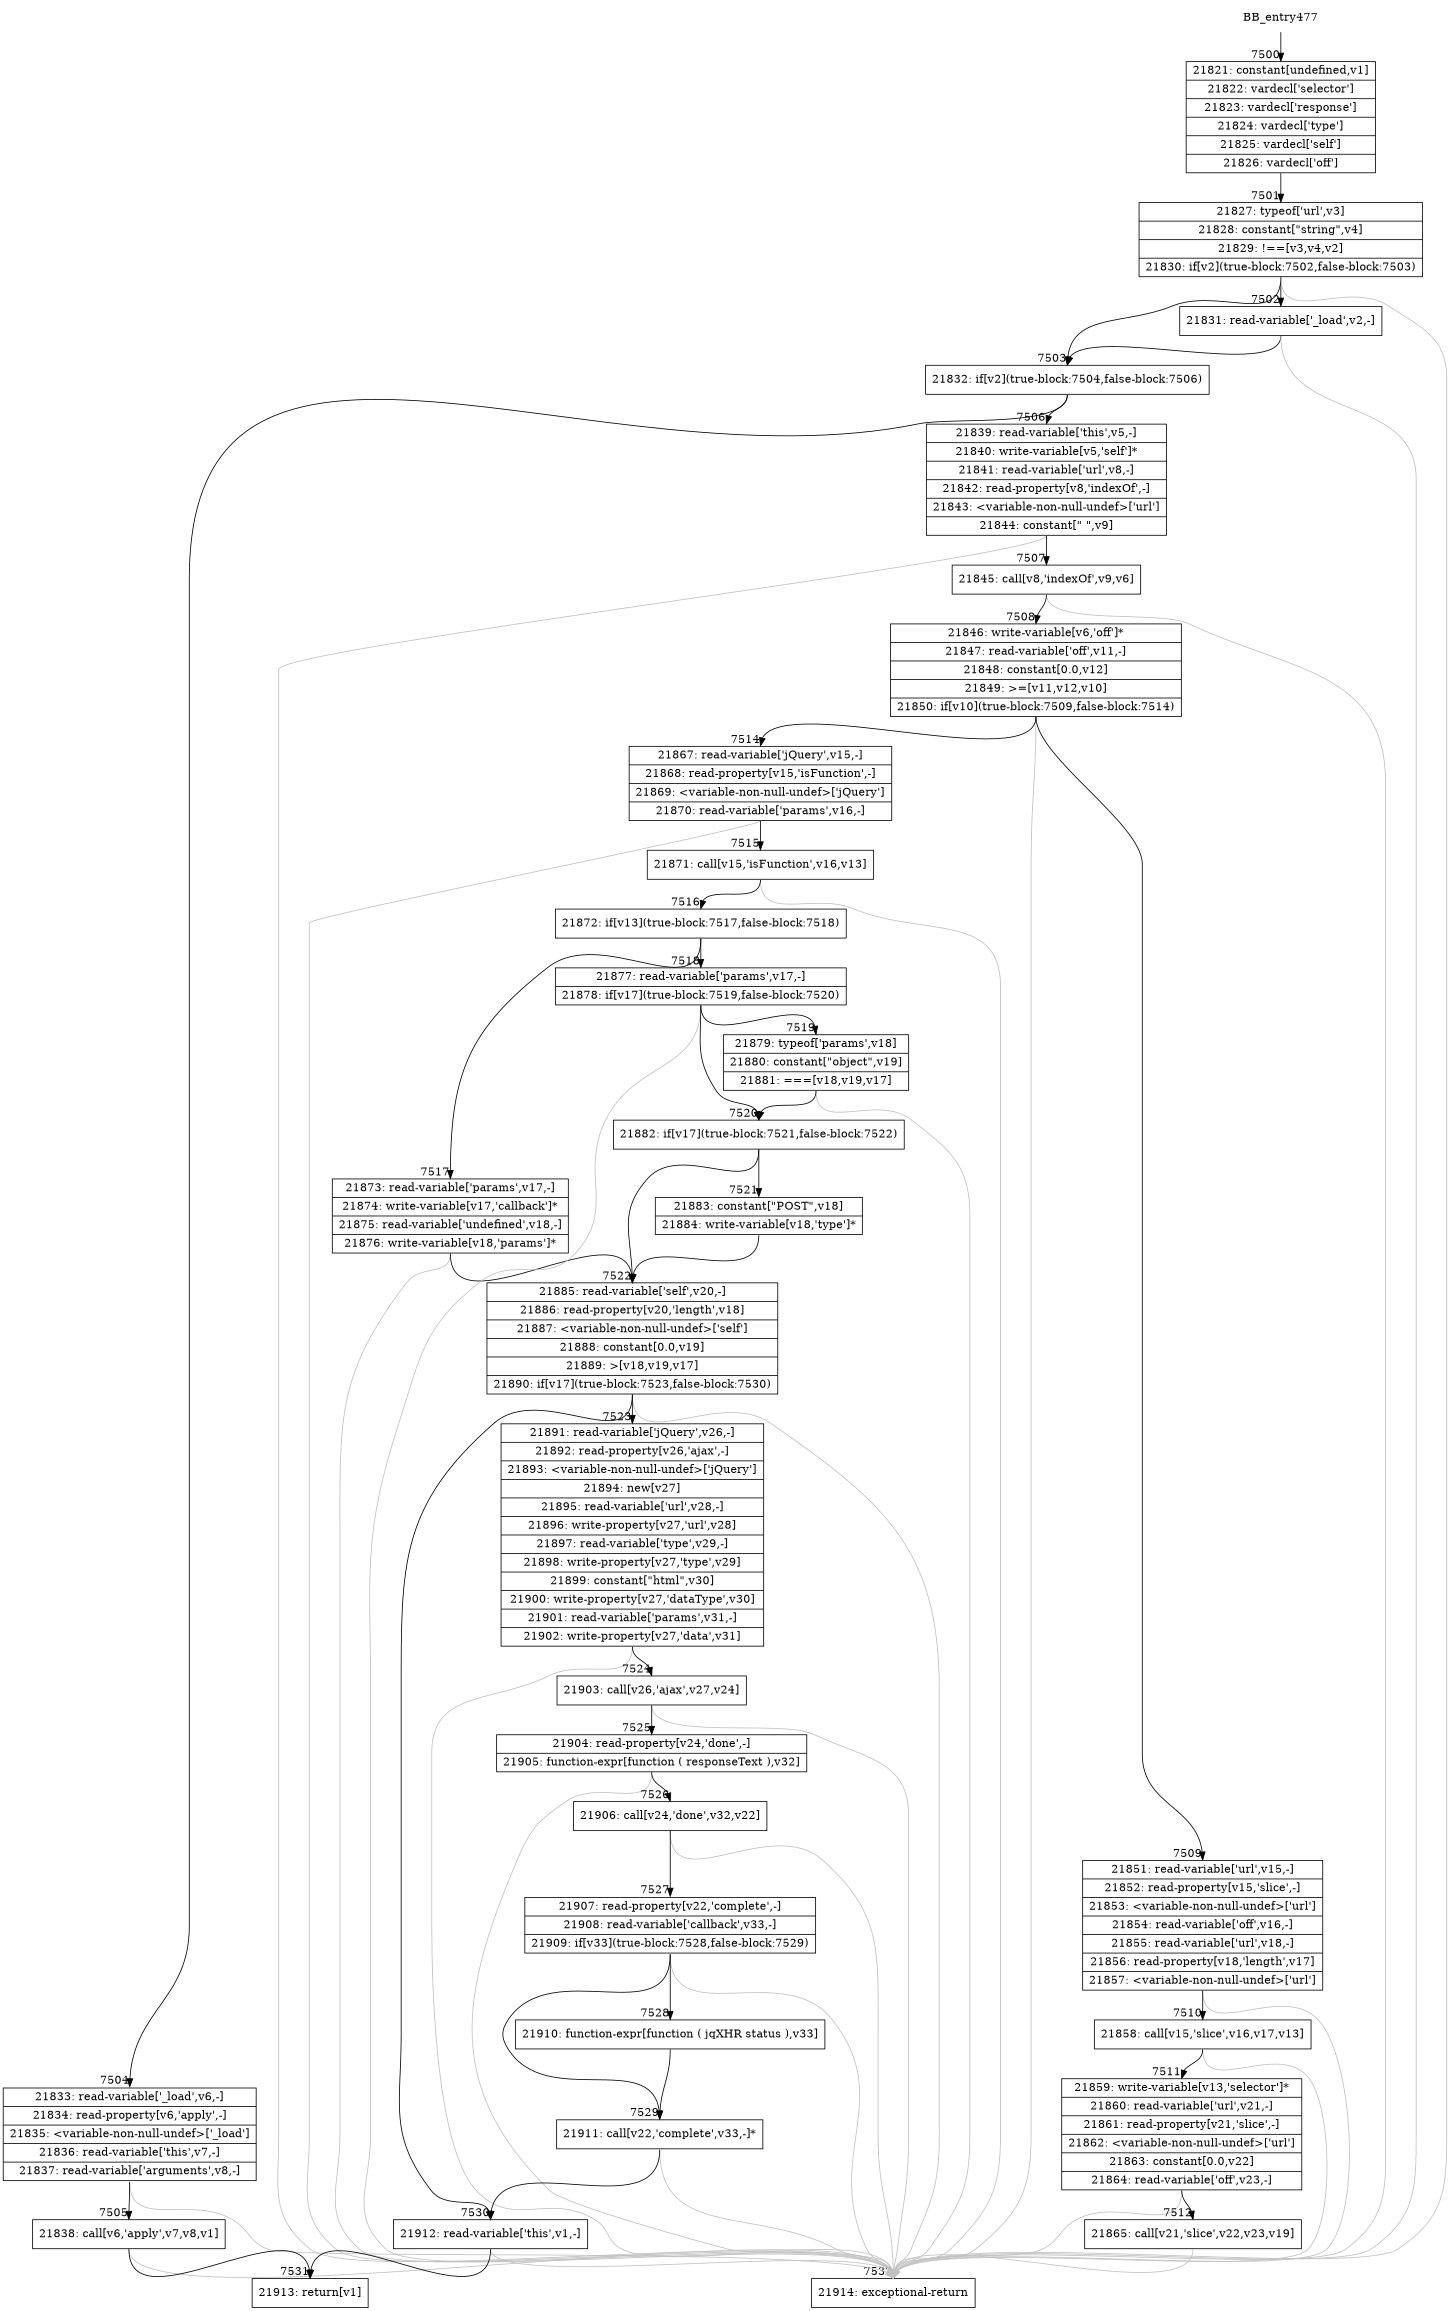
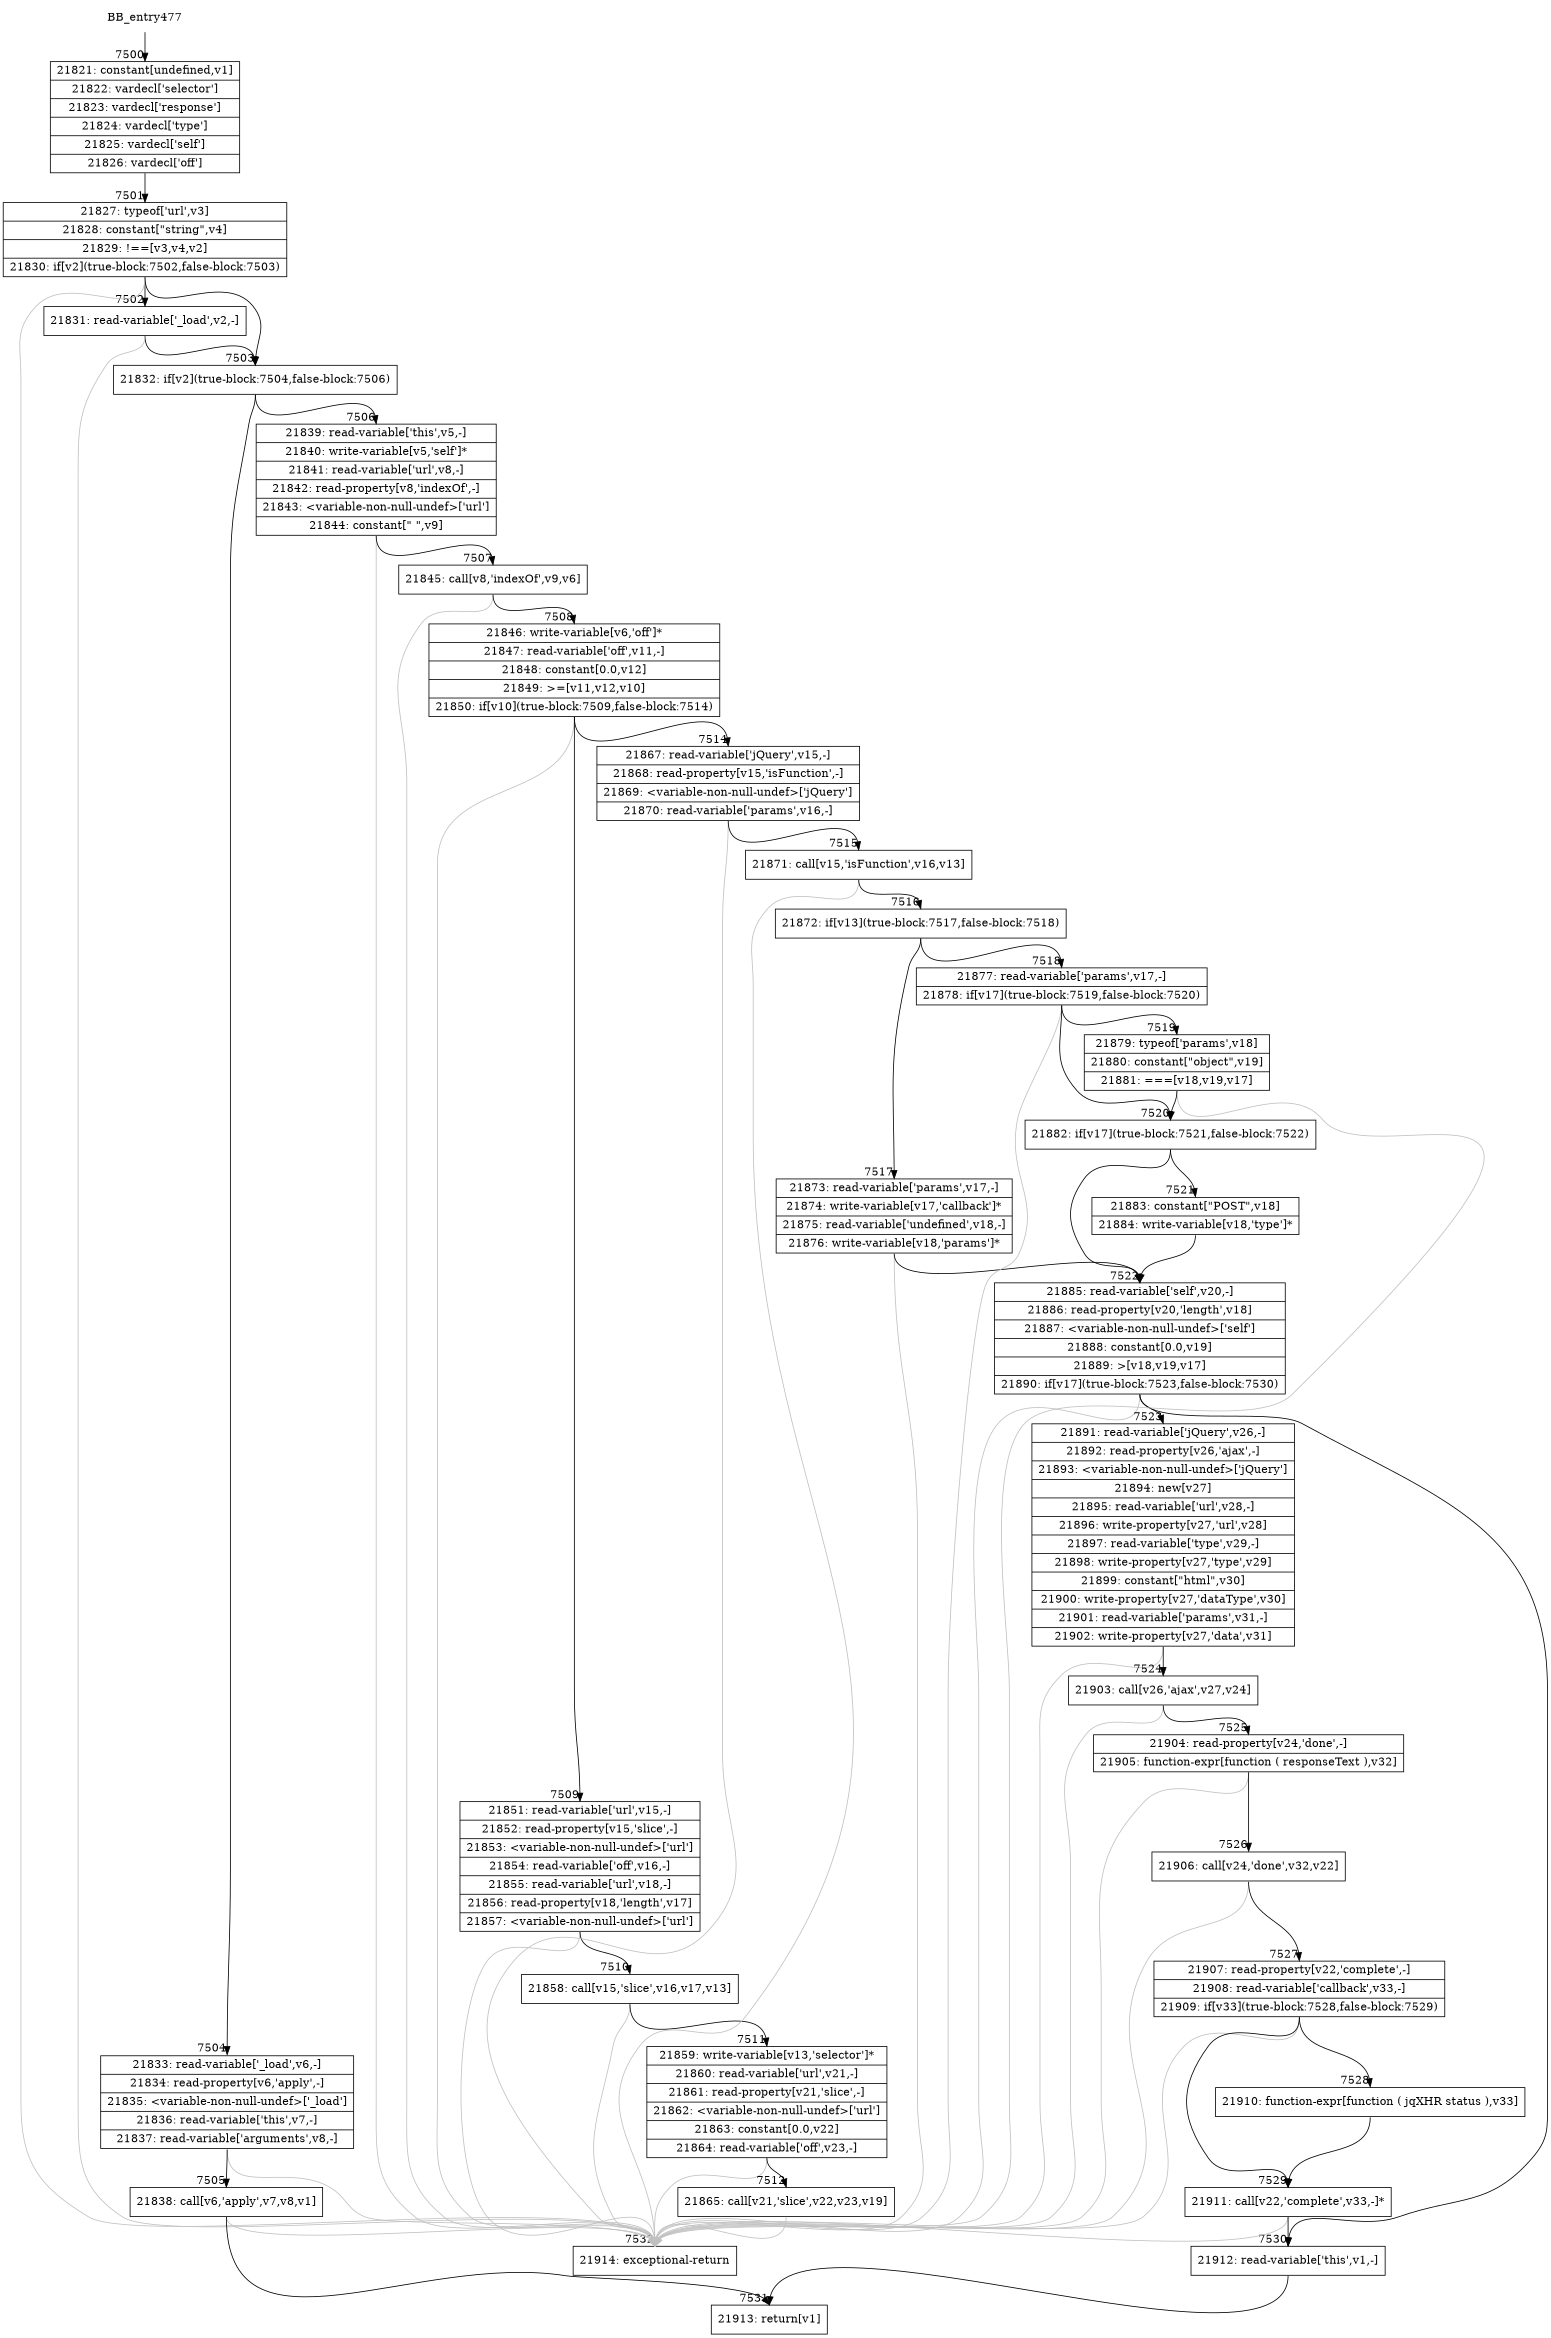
(688, 2264) -> none
